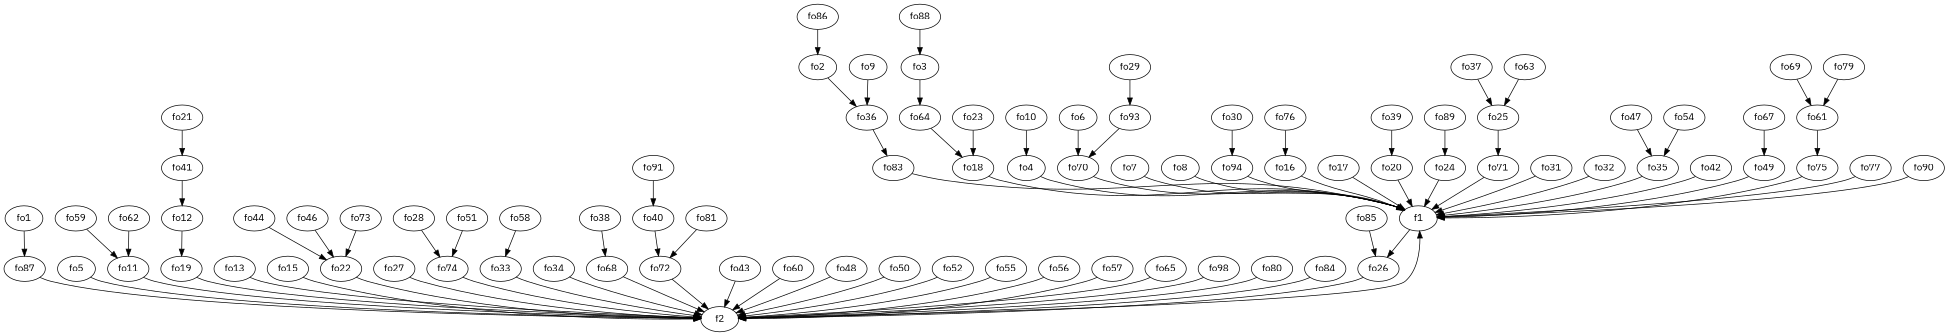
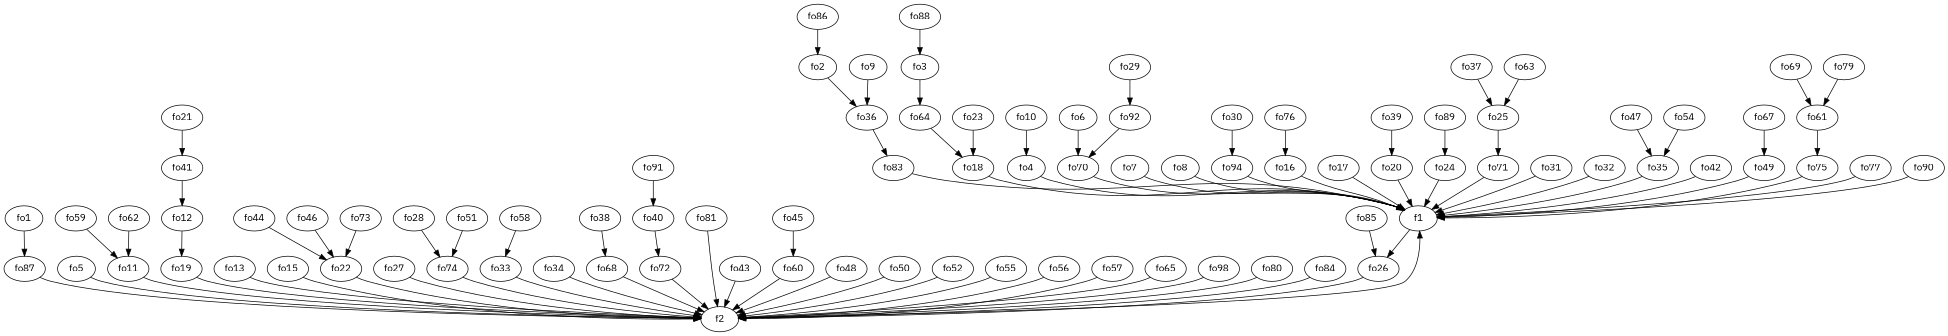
(1130, 118) -> (1130, 118)
none -> (793, 218)
(686, 241) -> (711, 265)
